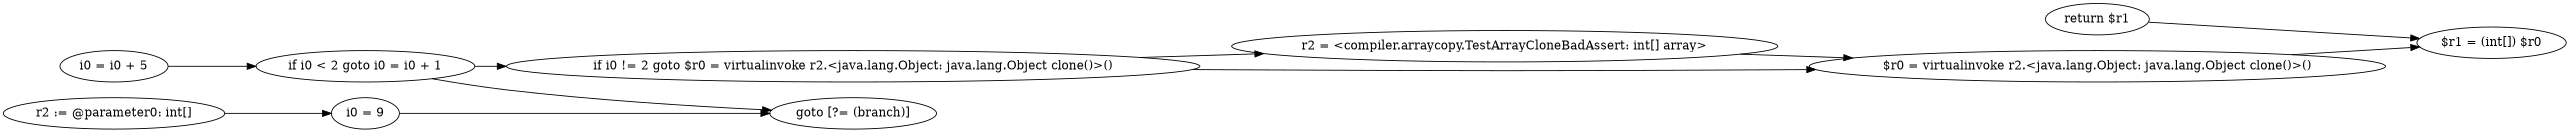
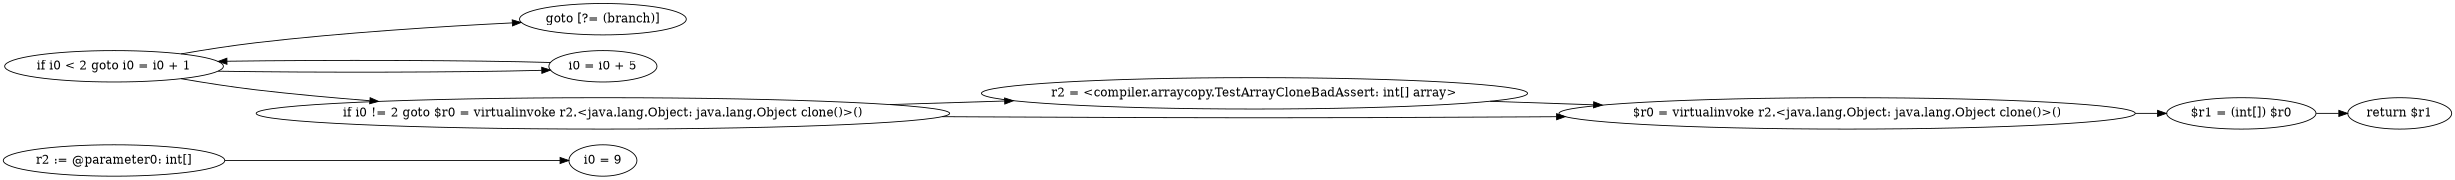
(2280, 30) -> (2327, 113)
none -> (380, 72)
(580, 113) -> none
